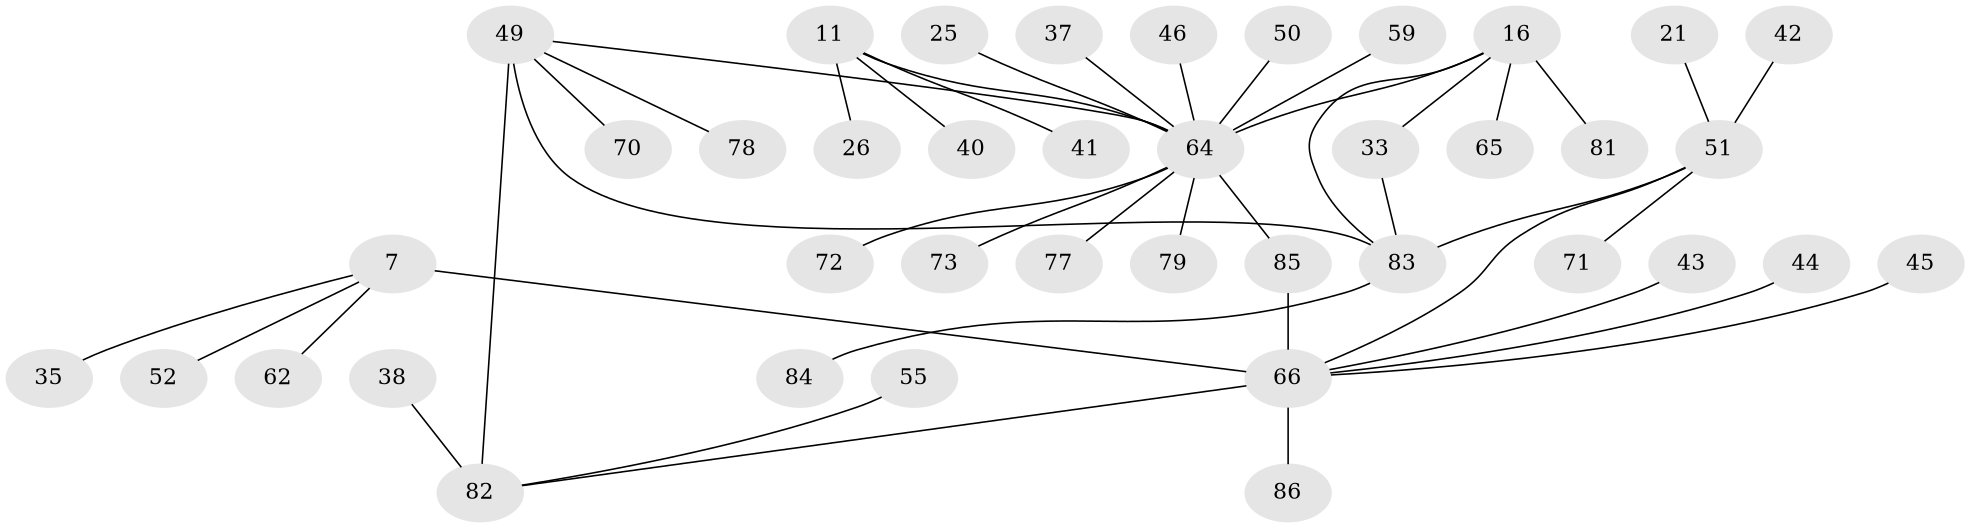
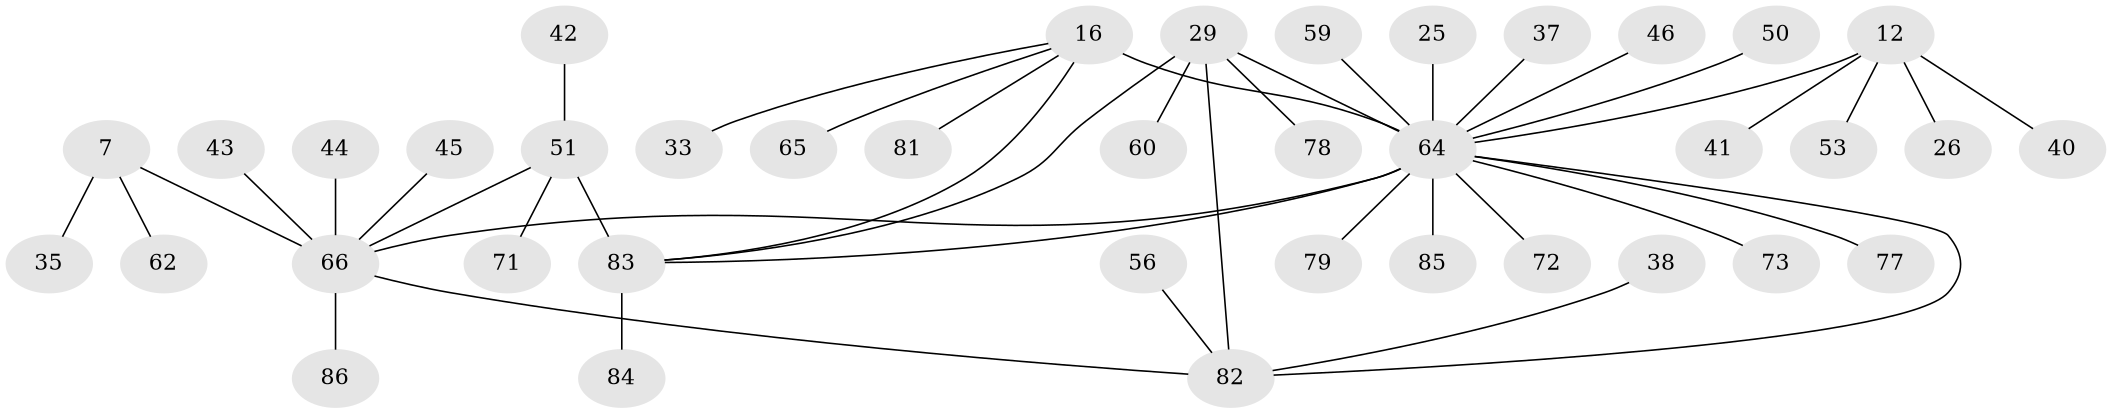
(510, 35) -> (1204, 35)
(830, 35) -> (1891, 35)
(1675, 35) -> none
(628, 149) -> (1143, 149)
none -> (1834, 149)
(1389, 206) -> (1036, 240)
none -> (1884, 317)
(1288, 321) -> (941, 223)
(164, 378) -> none
(914, 378) -> (1143, 264)
